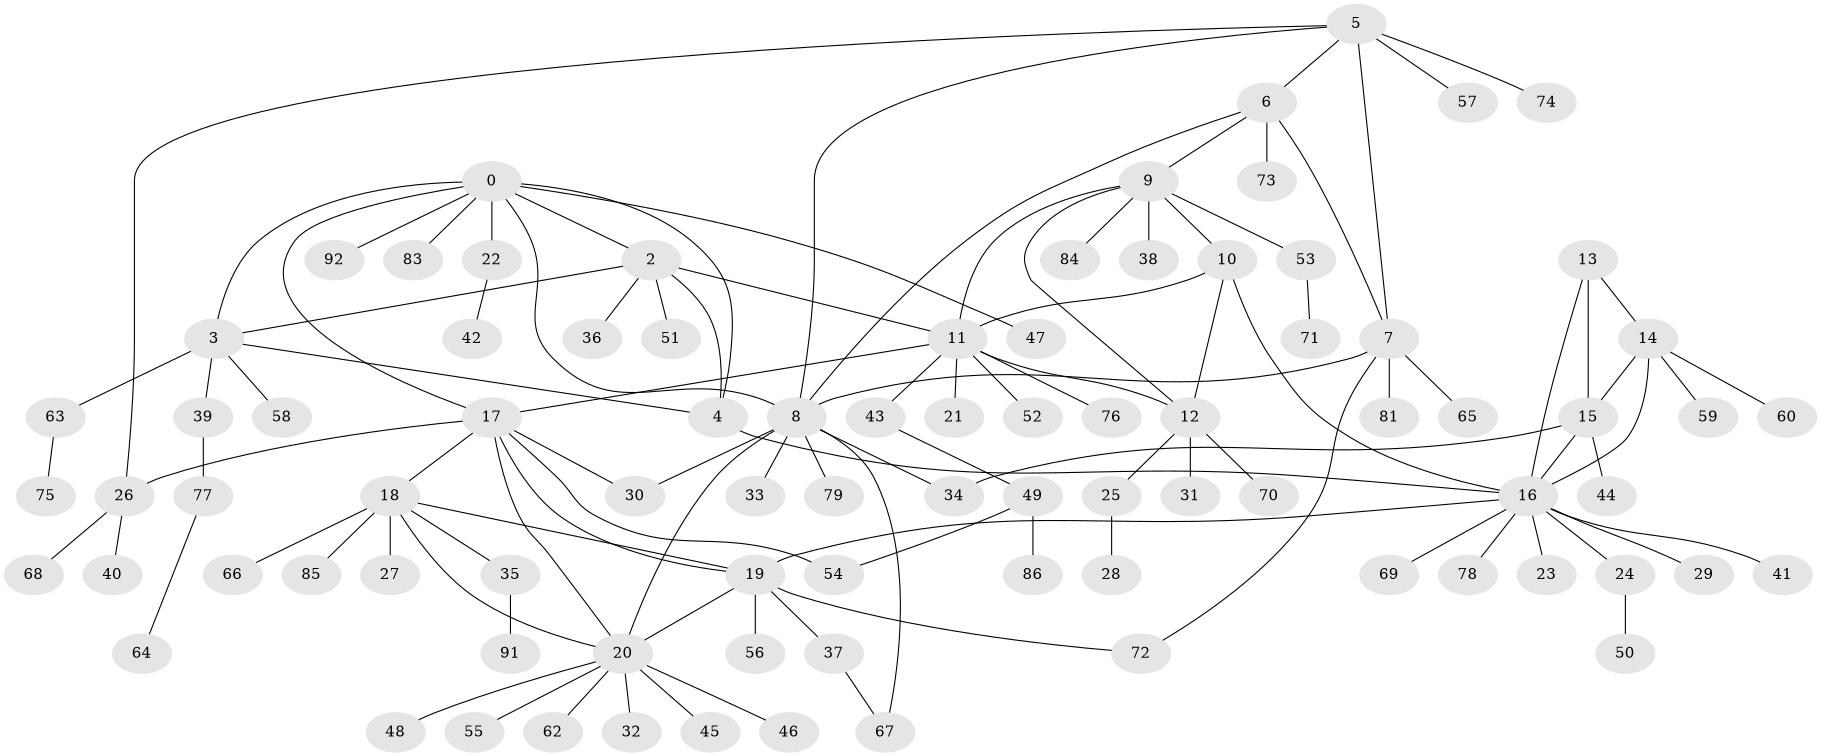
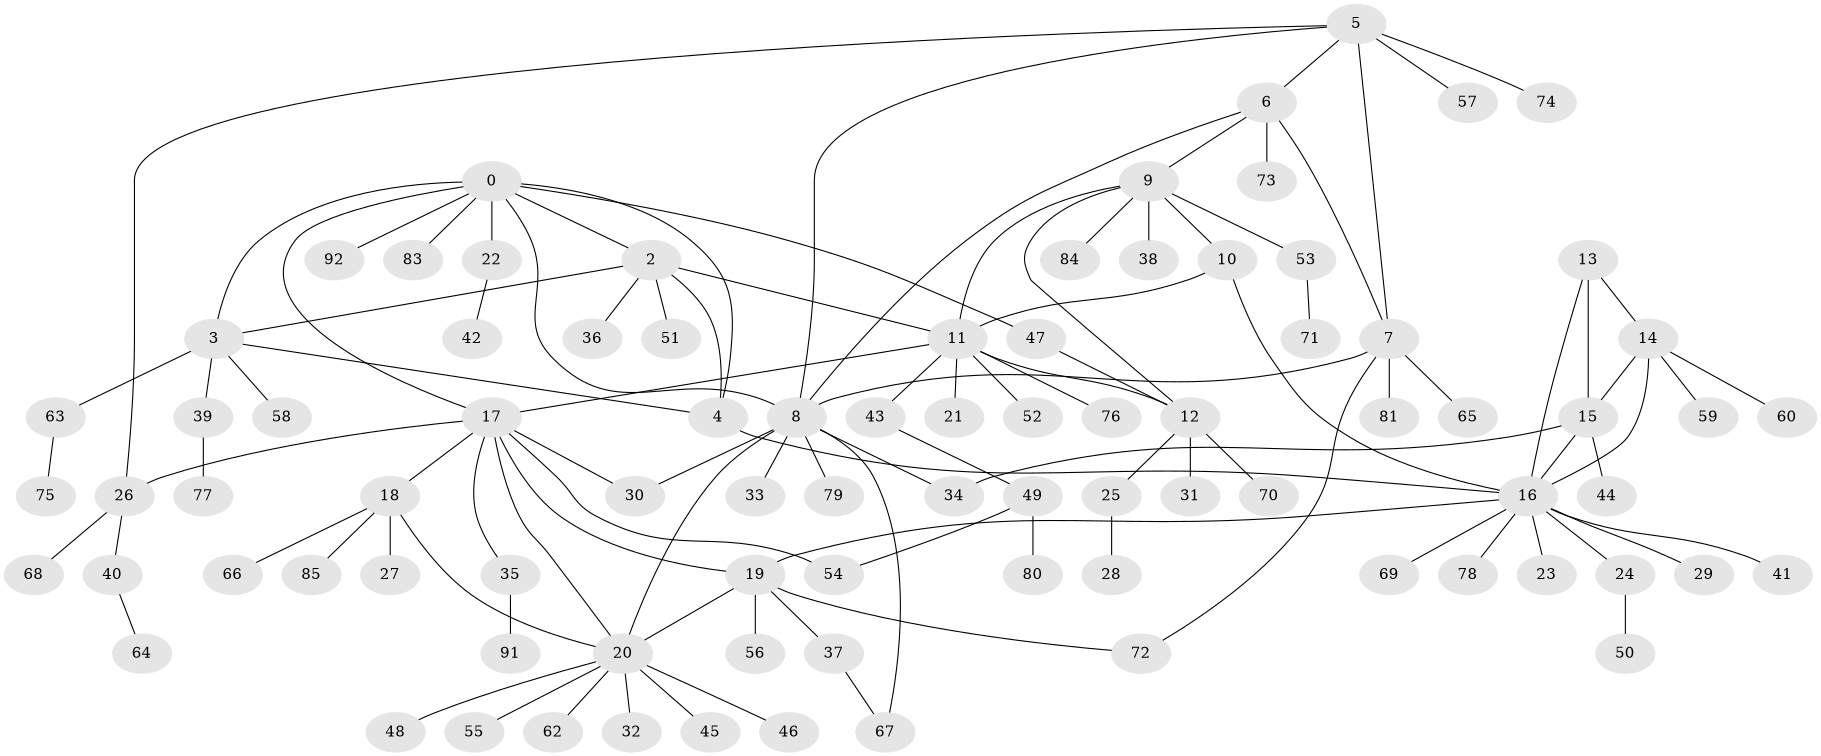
(1209, 339) -> (1100, 371)
(450, 536) -> (474, 499)
(573, 536) -> none
(173, 575) -> (127, 614)
(1033, 575) -> (1033, 575)
